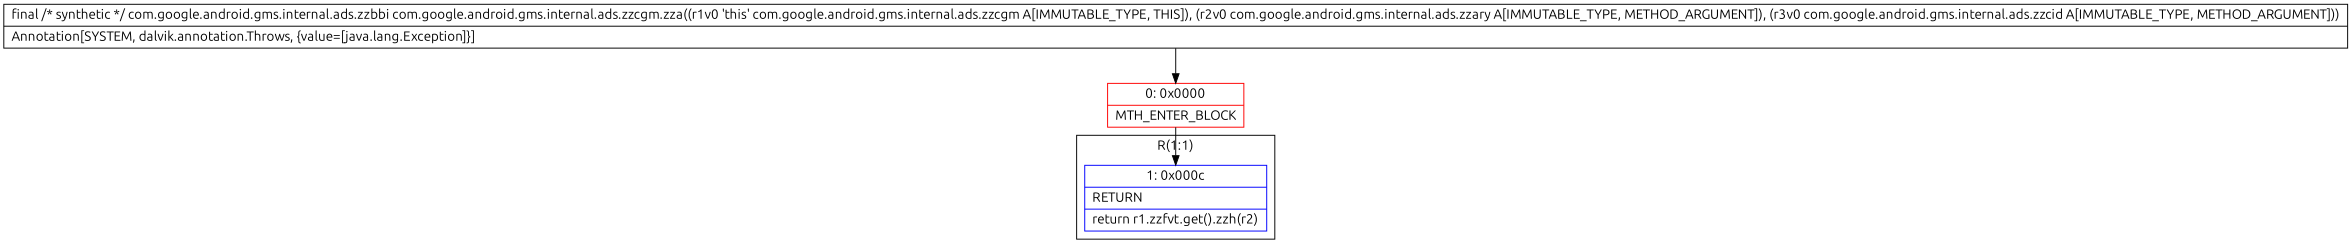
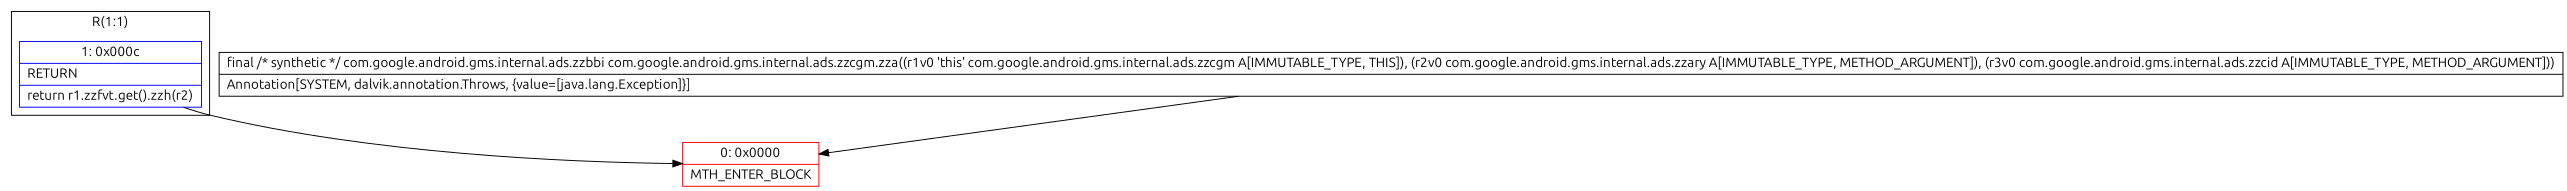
(1176, 141) -> (426, 150)
